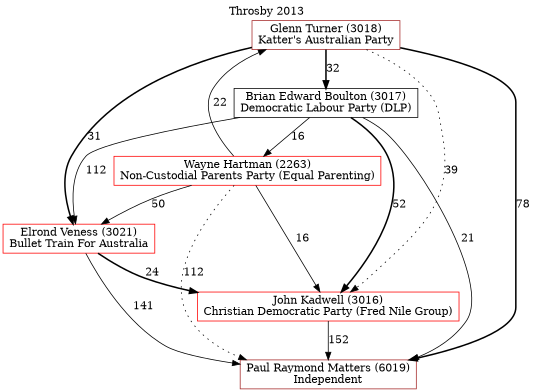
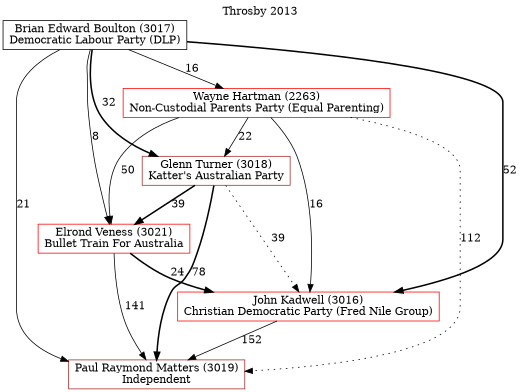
(326, 65) -> (100, 114)
(95, 137) -> (178, 205)
(96, 171) -> (96, 137)
(328, 374) -> (157, 374)
